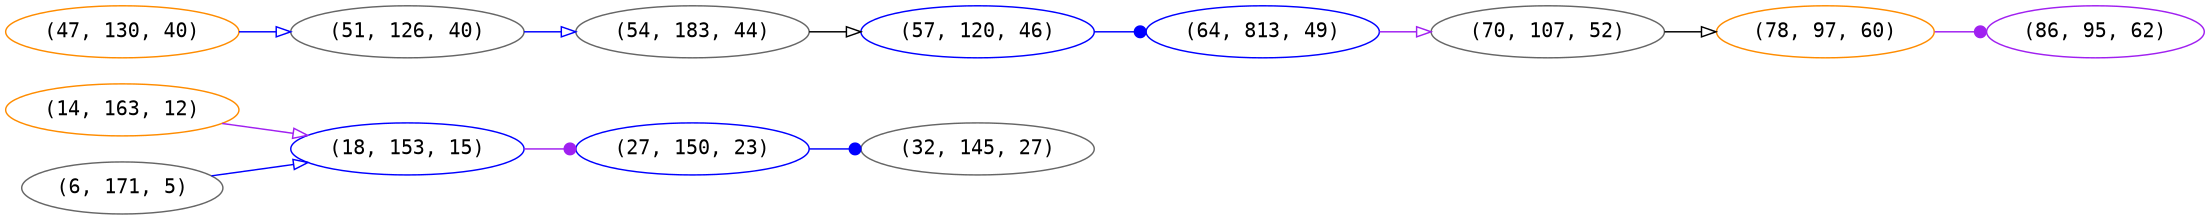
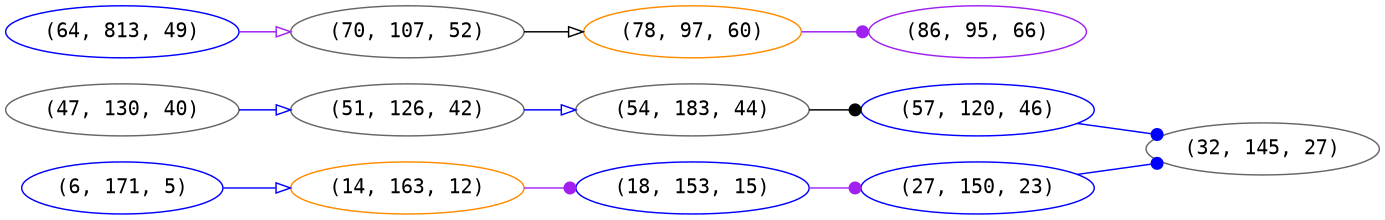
(122, 32) -> (122, 110)
(407, 32) -> (407, 110)
(828, 32) -> (829, 110)
(1114, 32) -> (1114, 129)
(2095, 32) -> (978, 32)
(258, 128) -> (544, 188)
(252, 170) -> (249, 188)
(122, 188) -> (122, 188)
